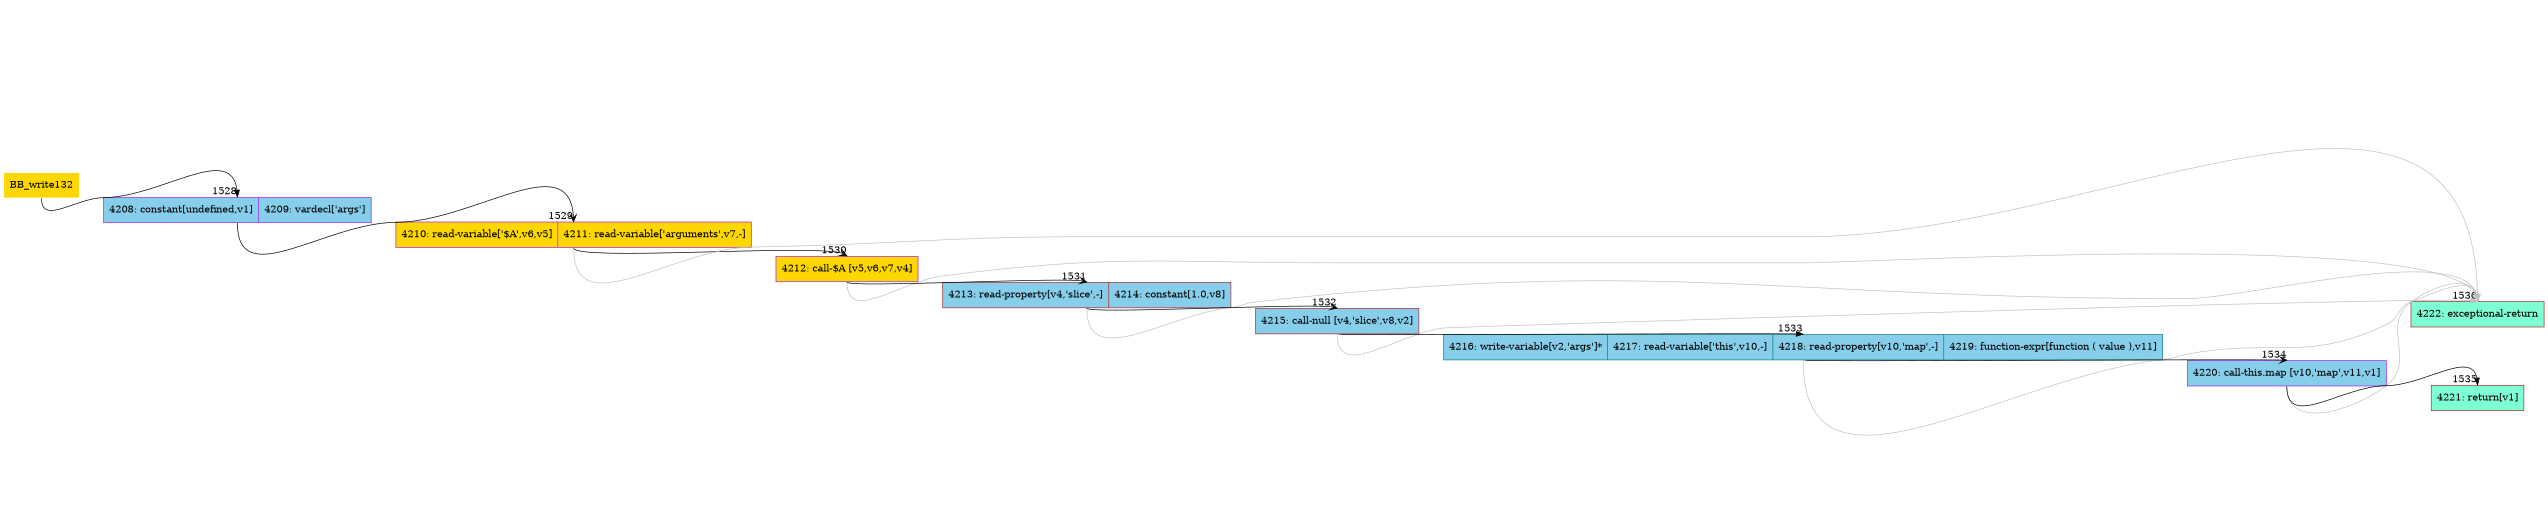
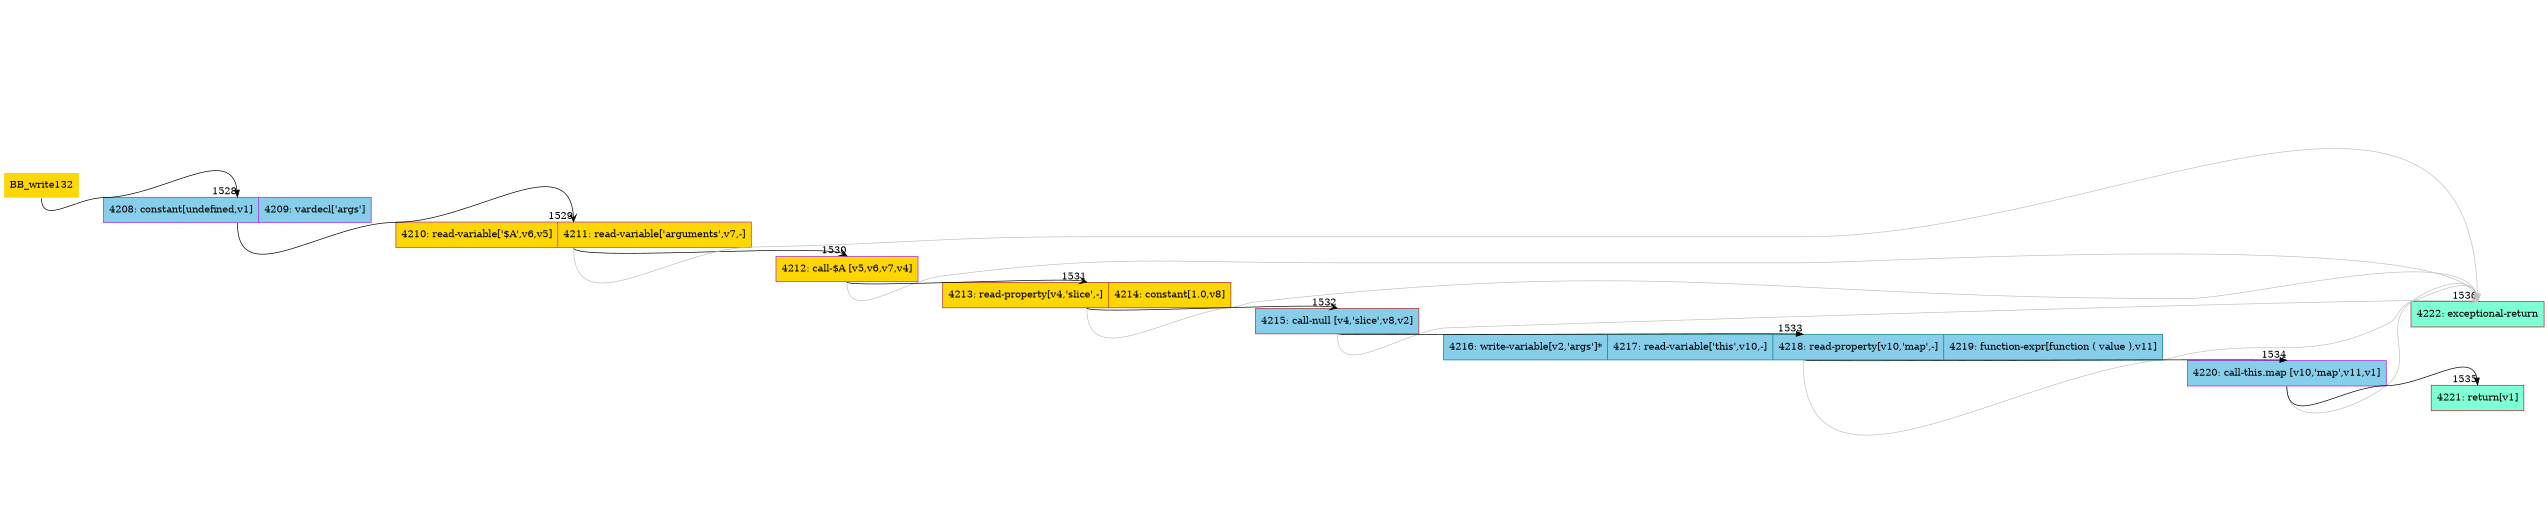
(1087, 295) -> (1087, 295)
(1895, 314) -> (1895, 314)
(2041, 360) -> (2041, 360)
